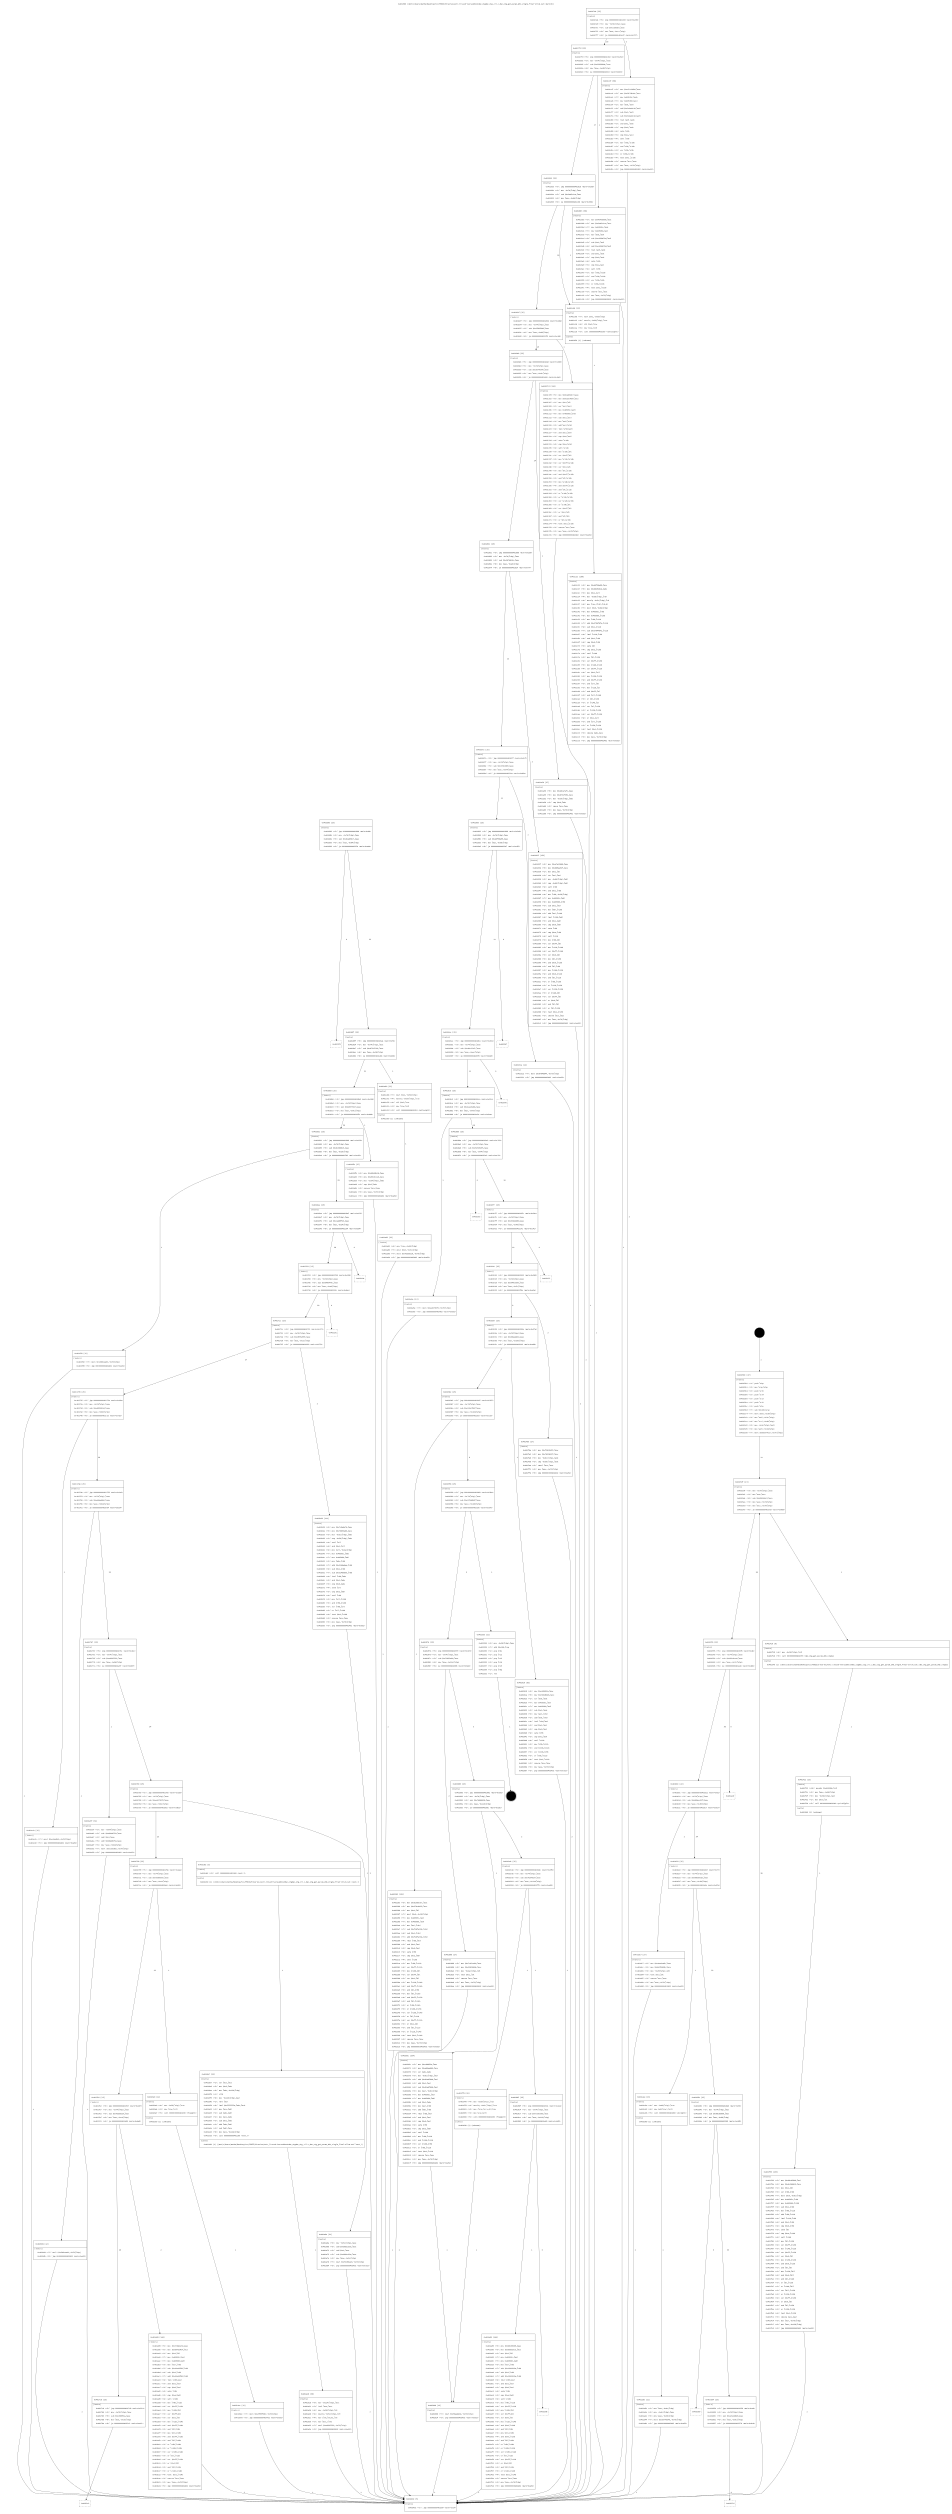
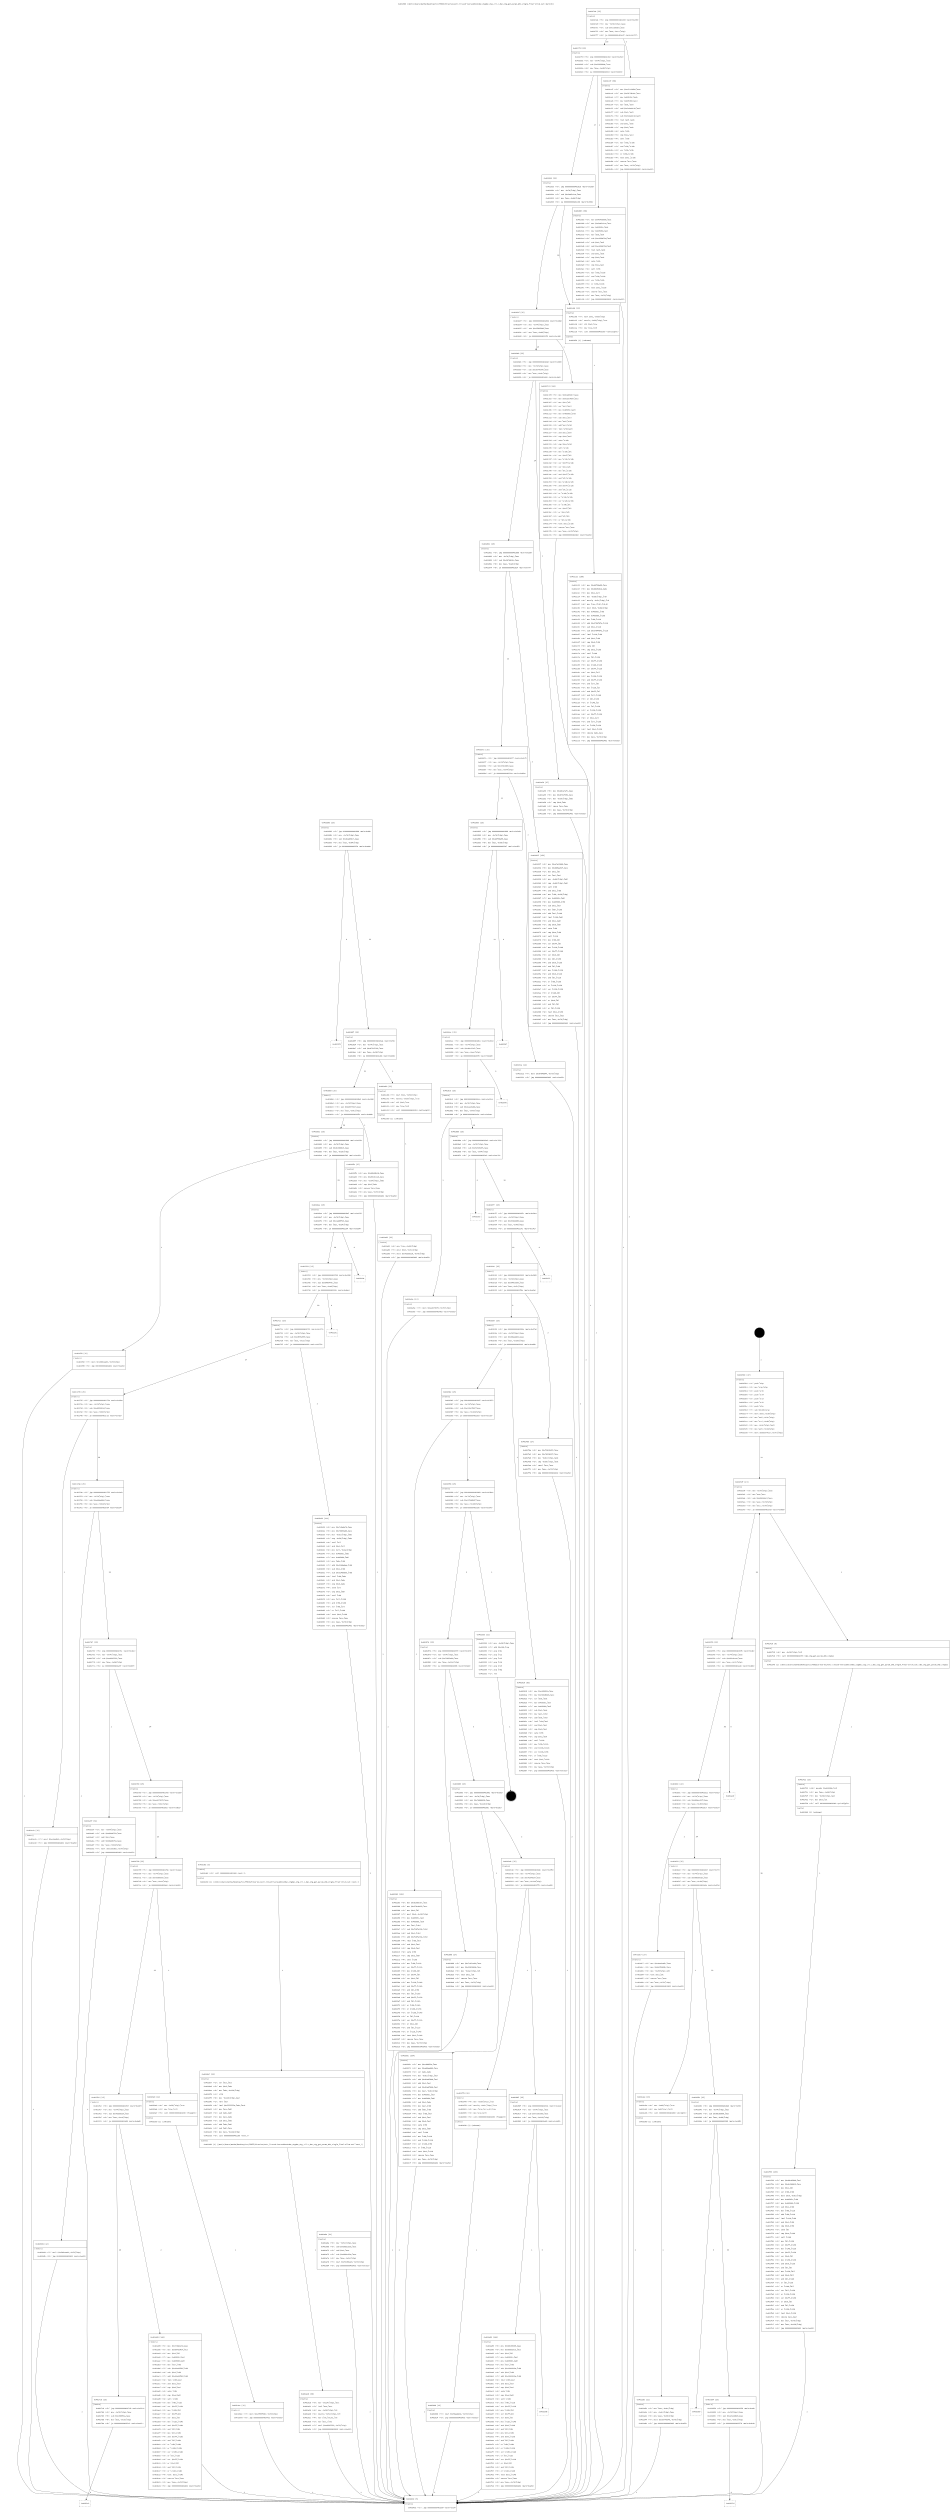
(368, 1950) -> none
(441, 2284) -> (405, 2331)
